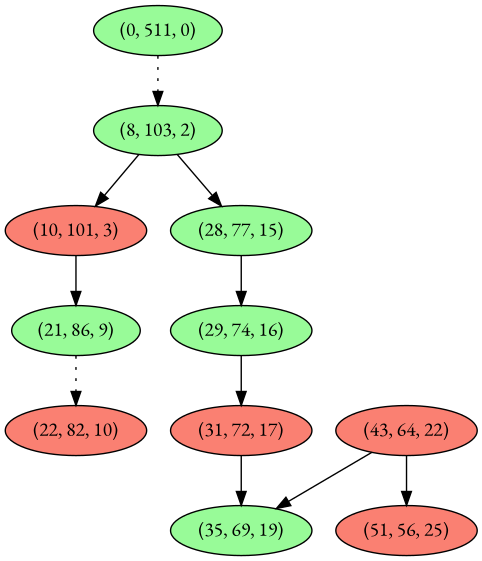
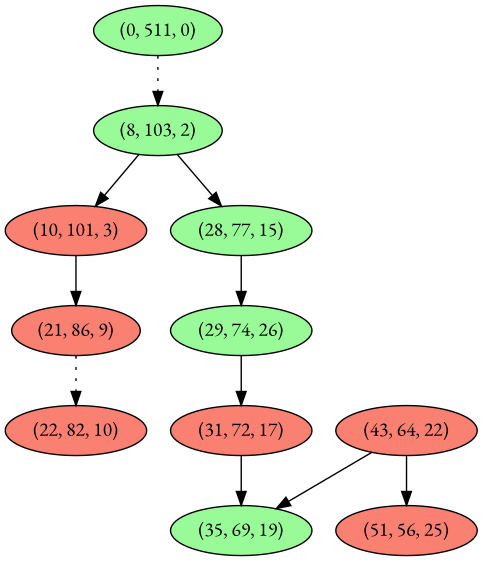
(76, 331) -> (76, 331)
(241, 331) -> (241, 331)
